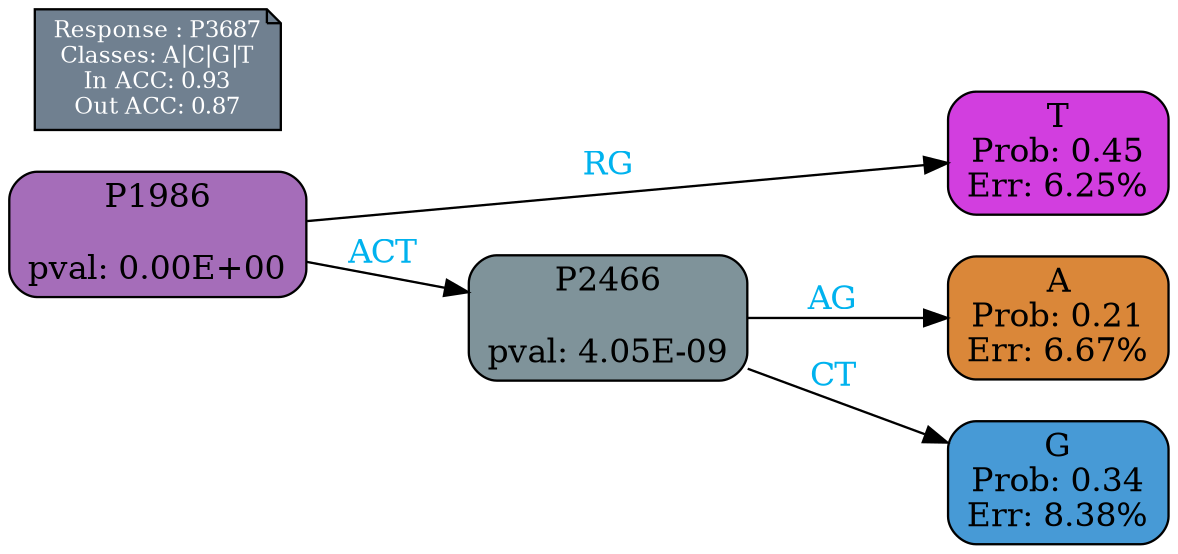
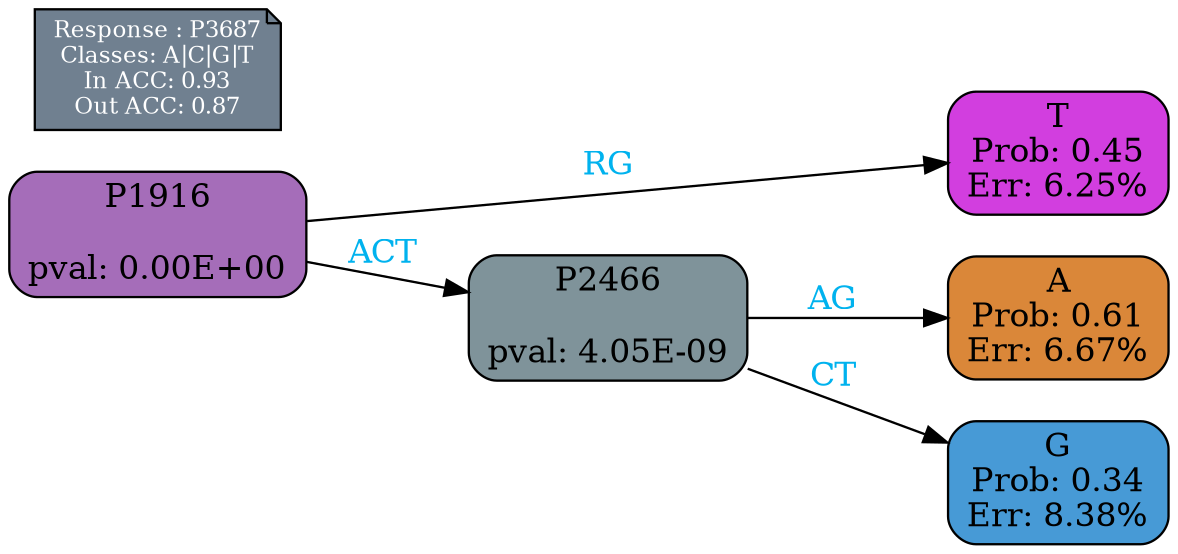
(158, 234) -> (158, 234)
(1058, 318) -> (1058, 318)
